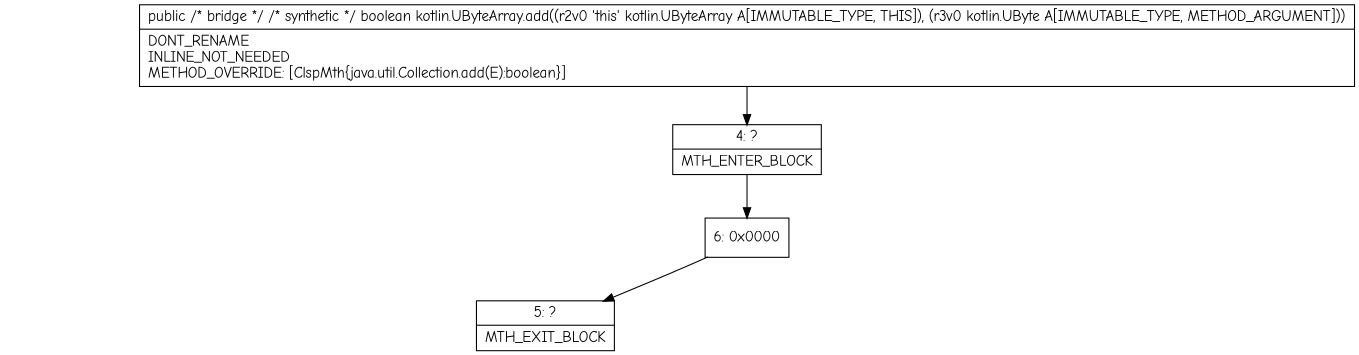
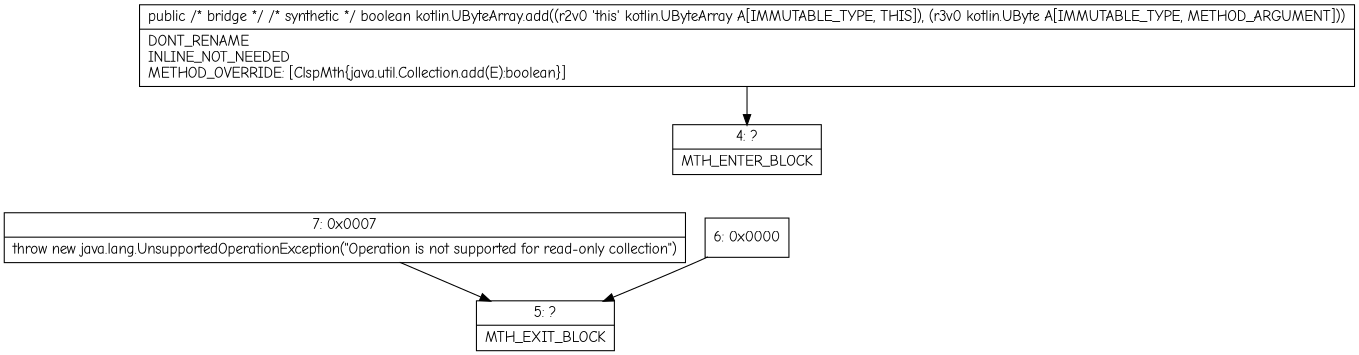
(747, 191) -> none
none -> (345, 238)
